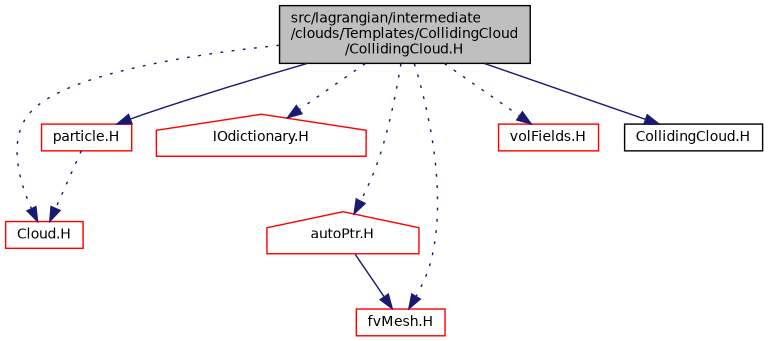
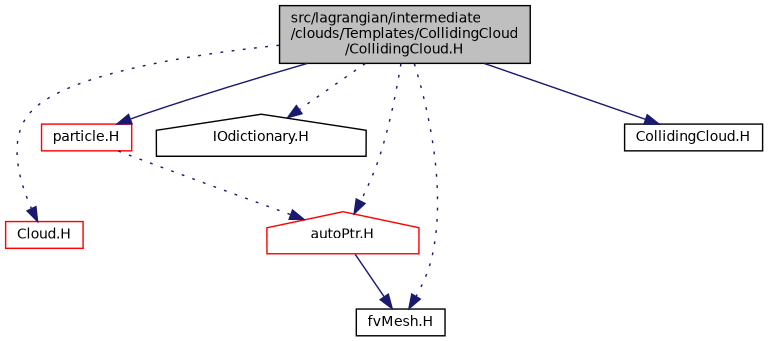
(261, 137) -> (261, 137)
(549, 137) -> none
(69, 179) -> (204, 183)
(401, 322) -> (401, 322)
